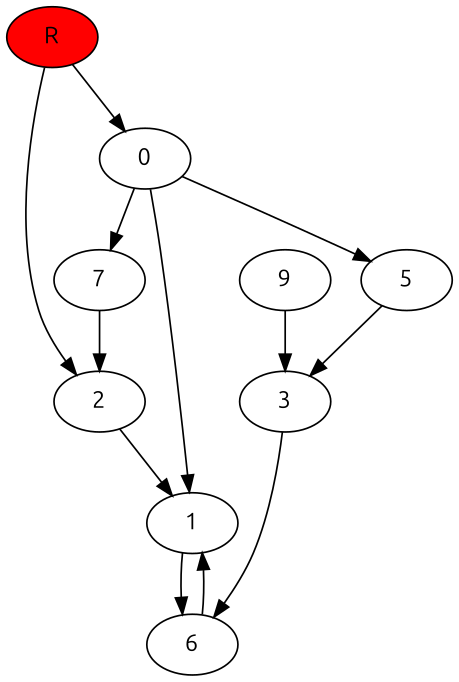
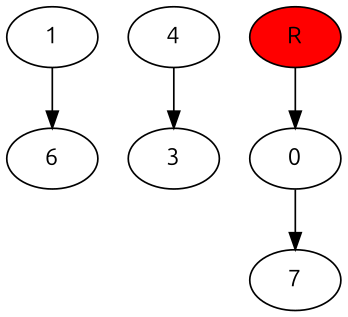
(285, 280) -> (174, 37)
(407, 280) -> none
(171, 332) -> none
(100, 402) -> none
(264, 522) -> none
(204, 592) -> none
